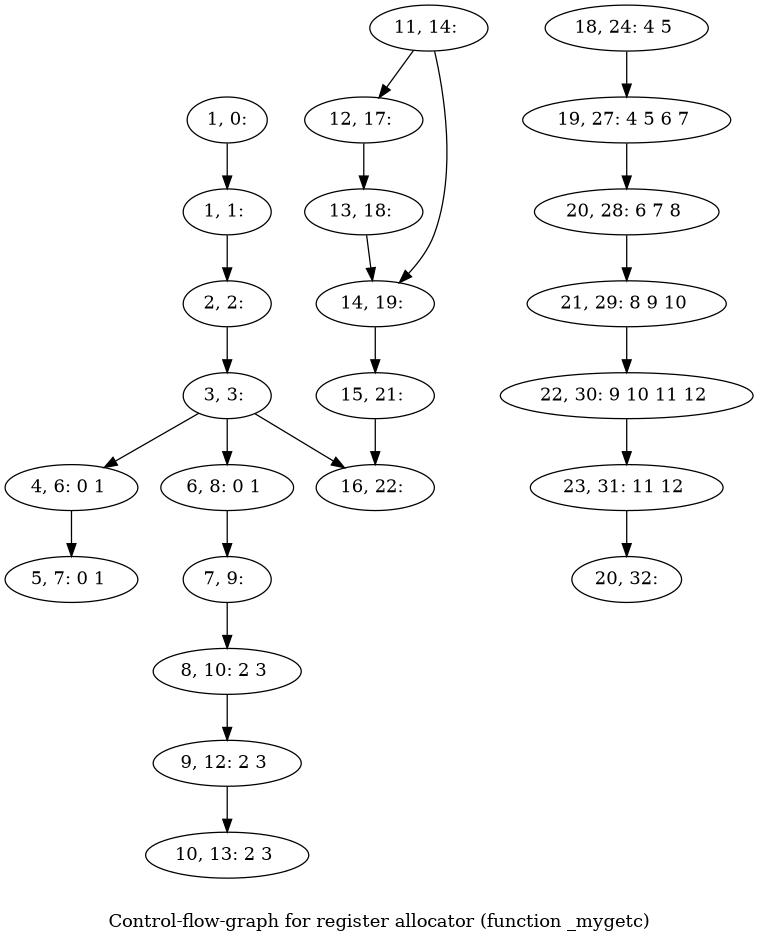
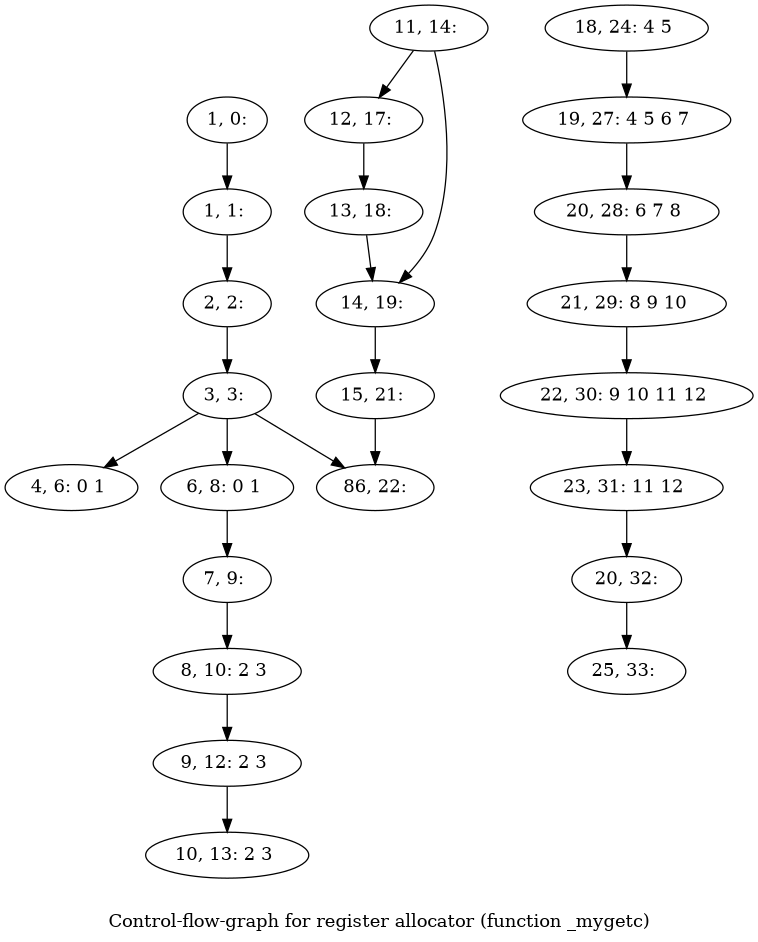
(375, 488) -> (375, 488)
(71, 579) -> none
none -> (627, 671)
